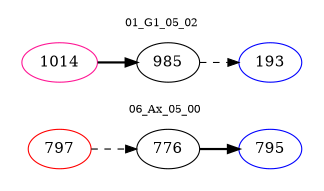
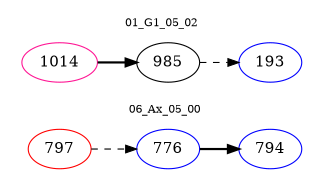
(168, 149) -> (168, 149)
(270, 149) -> (270, 149)
